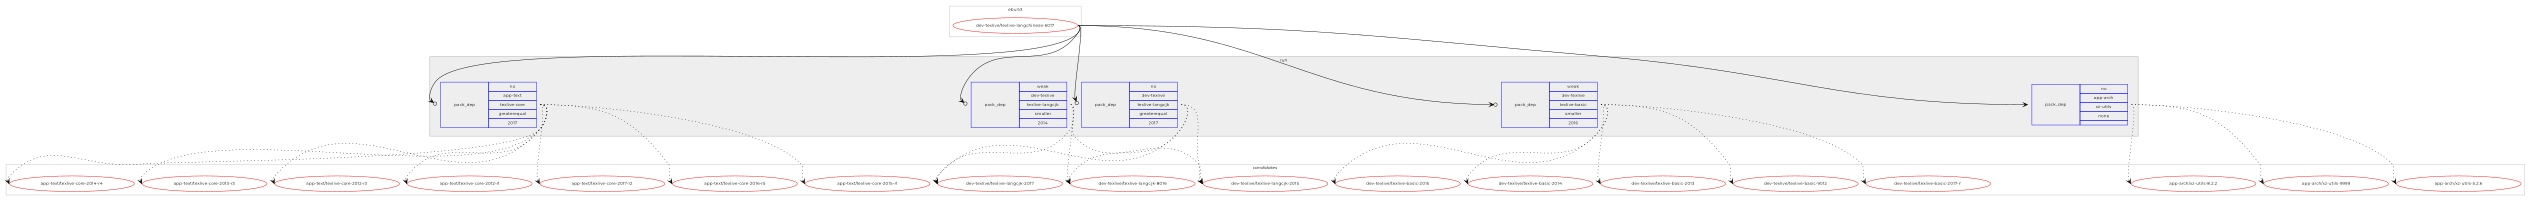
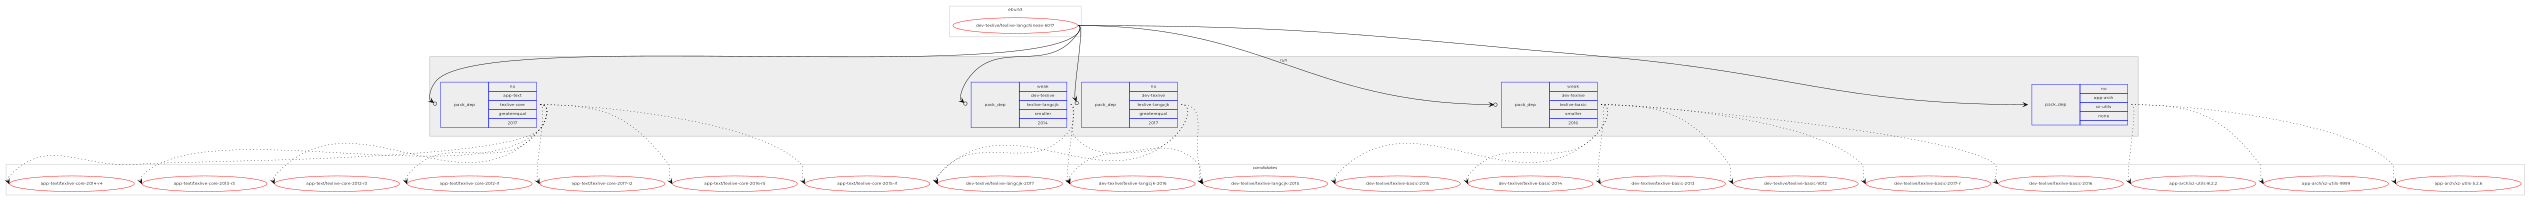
(1133, 184) -> (1133, 184)
none -> (2061, 184)
